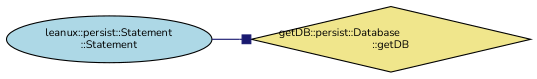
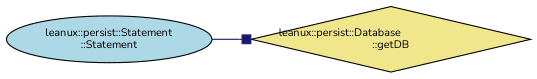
(391, 39) -> (391, 39)
